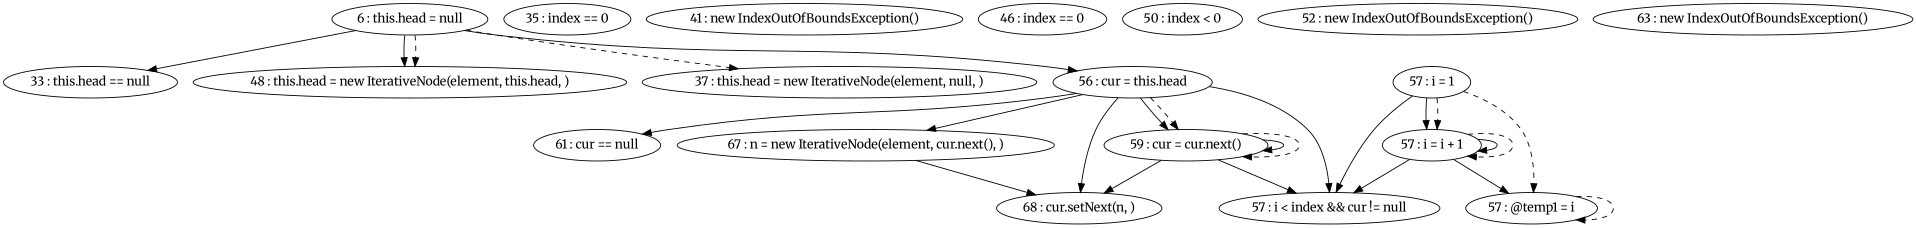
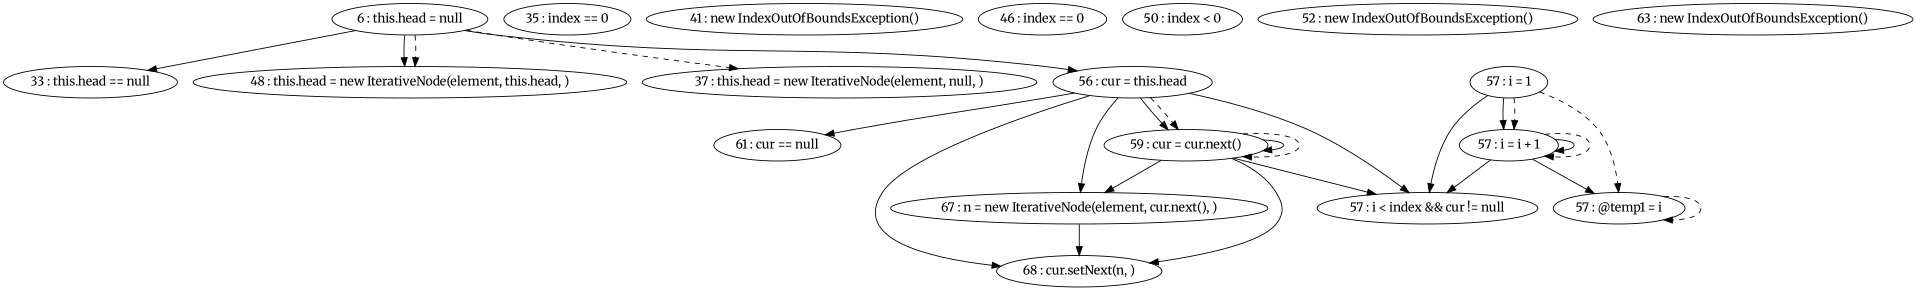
none -> (1137, 174)
